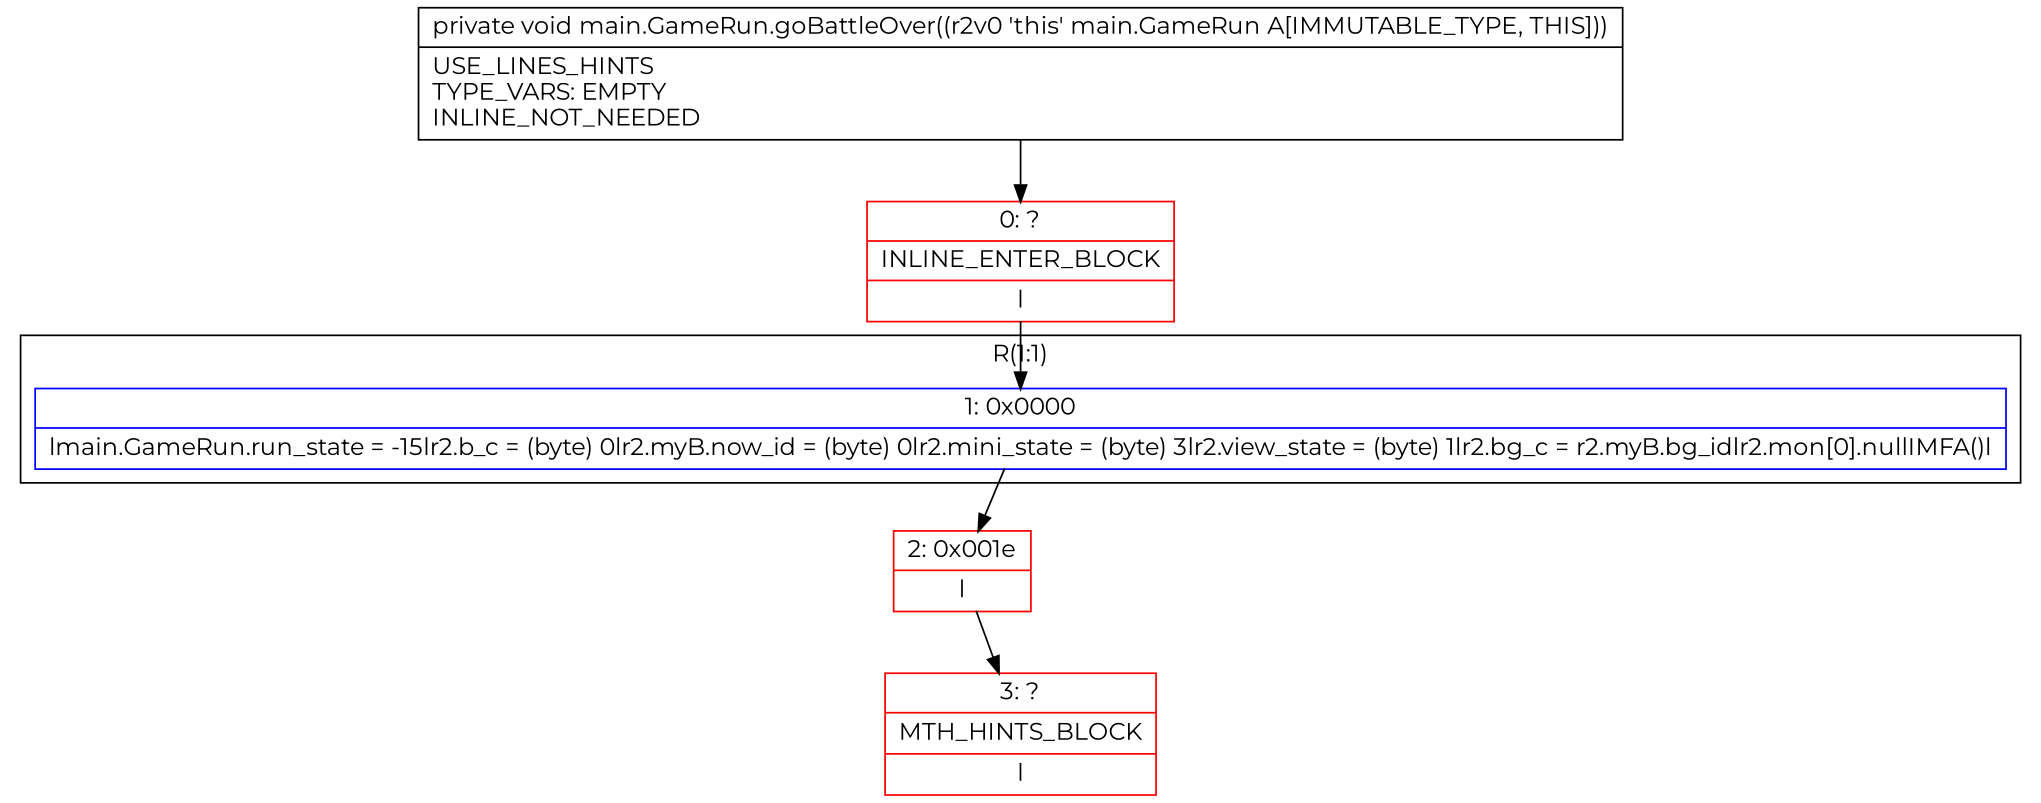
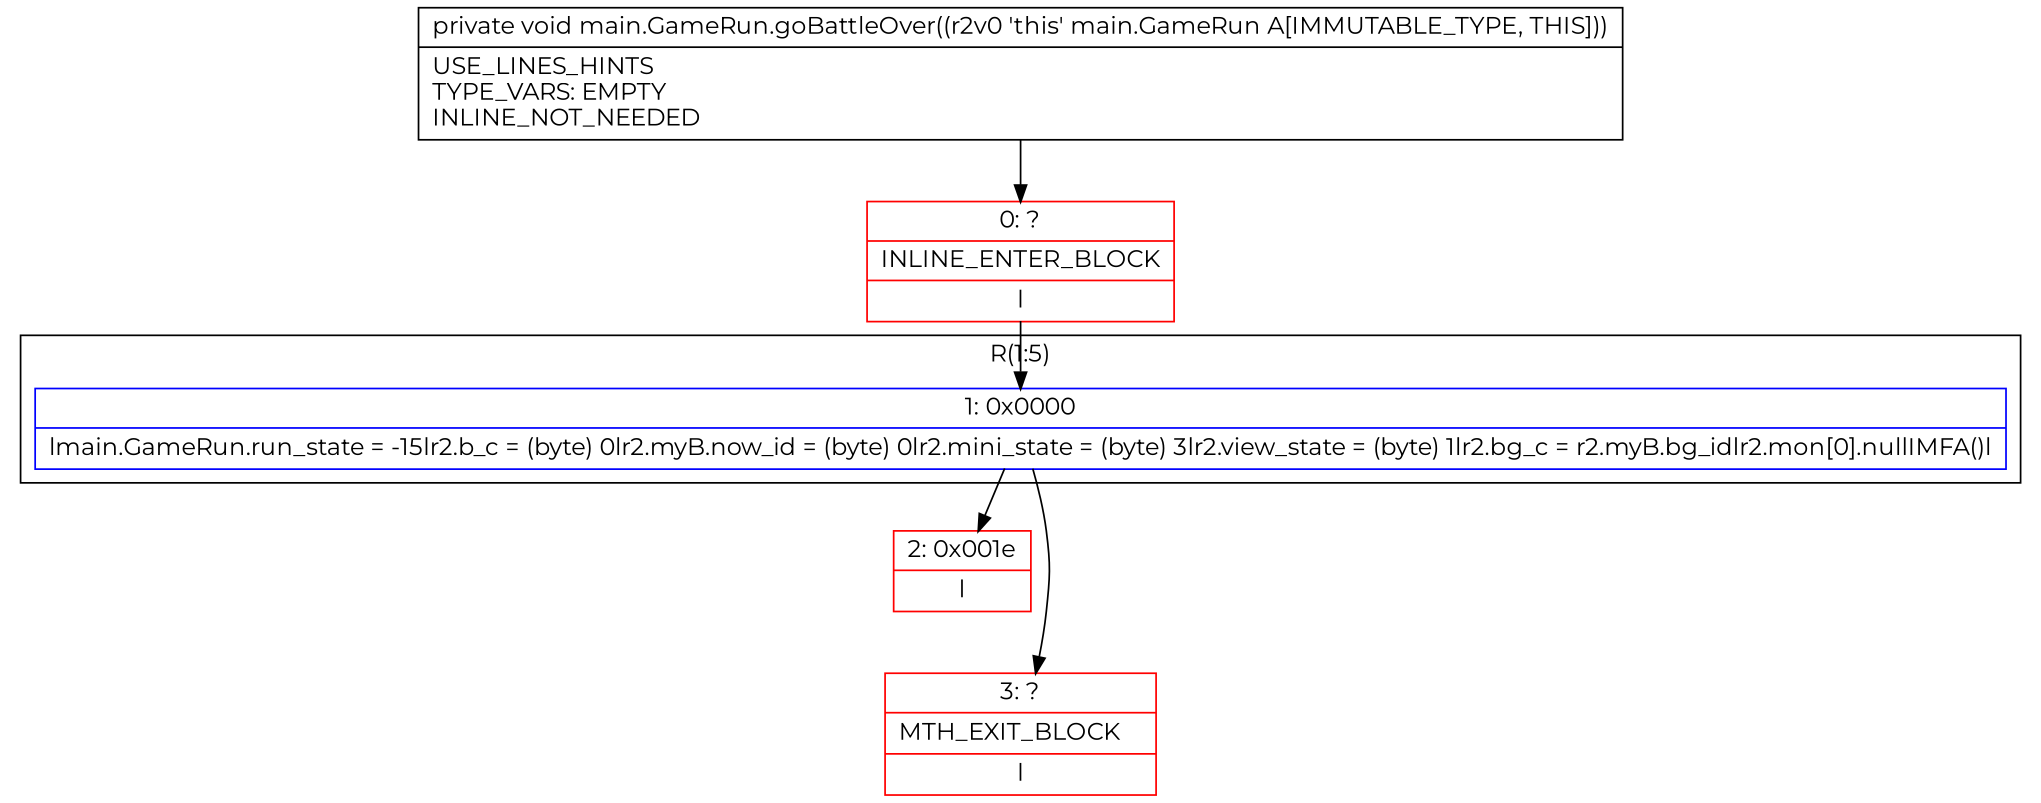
(1021, 355) -> (1021, 355)
(985, 634) -> (1049, 562)
(1021, 732) -> (1010, 732)
